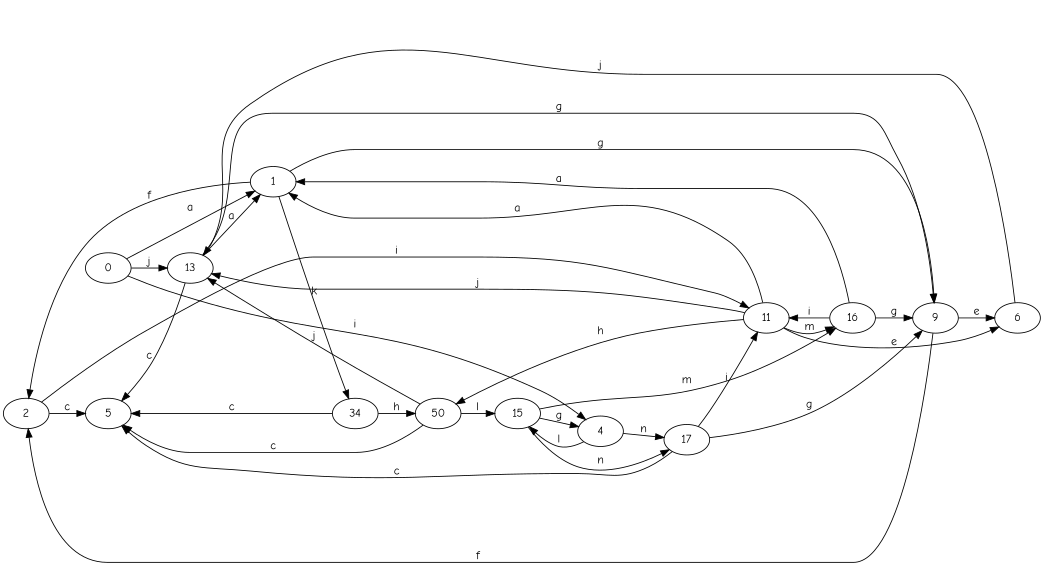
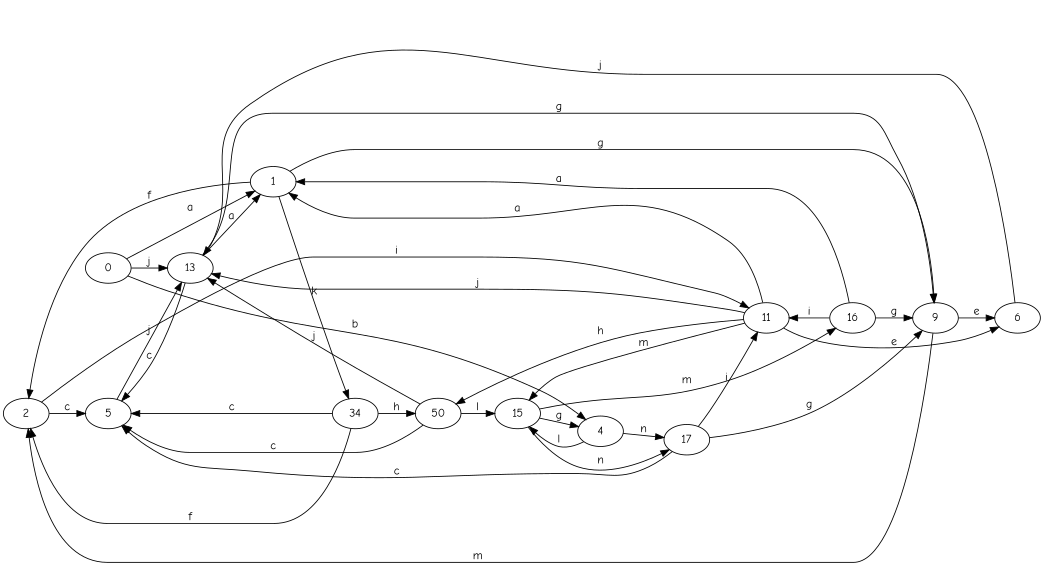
(355, 324) -> (355, 324)
(810, 334) -> (637, 352)
none -> (147, 345)
none -> (195, 523)
(478, 556) -> (478, 556)
